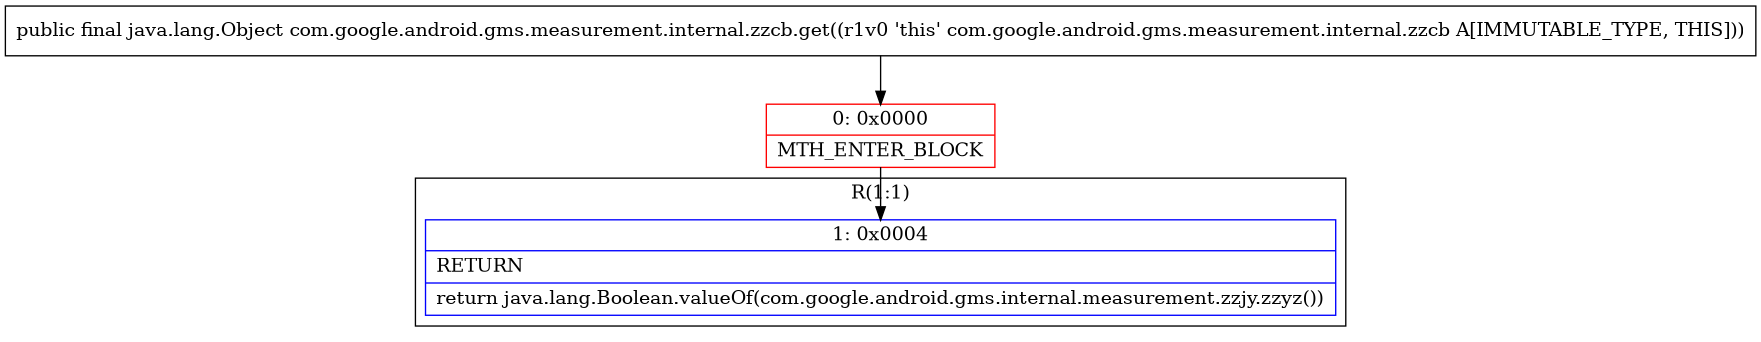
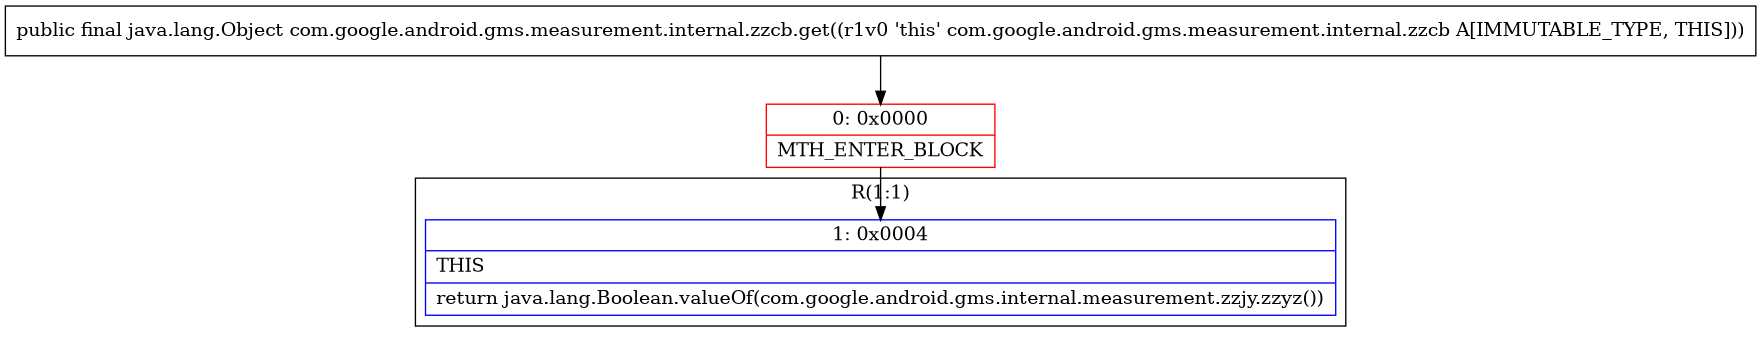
(480, 266) -> (461, 266)
